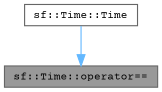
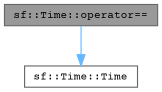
(81, 40) -> (81, 40)
